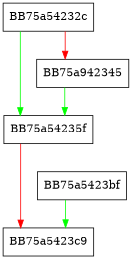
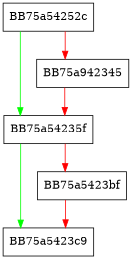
(48, 17) -> (48, 17)
(65, 97) -> (65, 97)
none -> (65, 154)
(21, 182) -> (21, 182)
(66, 210) -> (66, 210)
